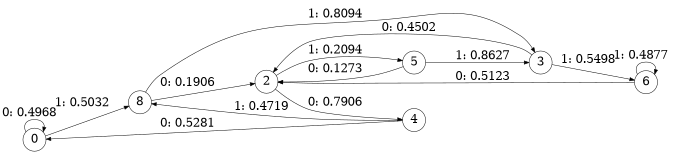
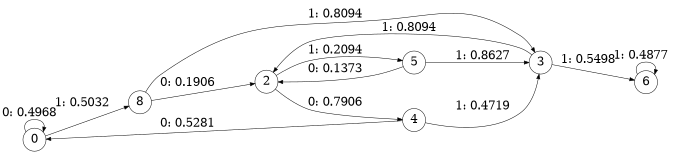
(414, 28) -> (414, 28)
(340, 69) -> (340, 69)
(459, 83) -> none
(279, 117) -> (494, 124)
